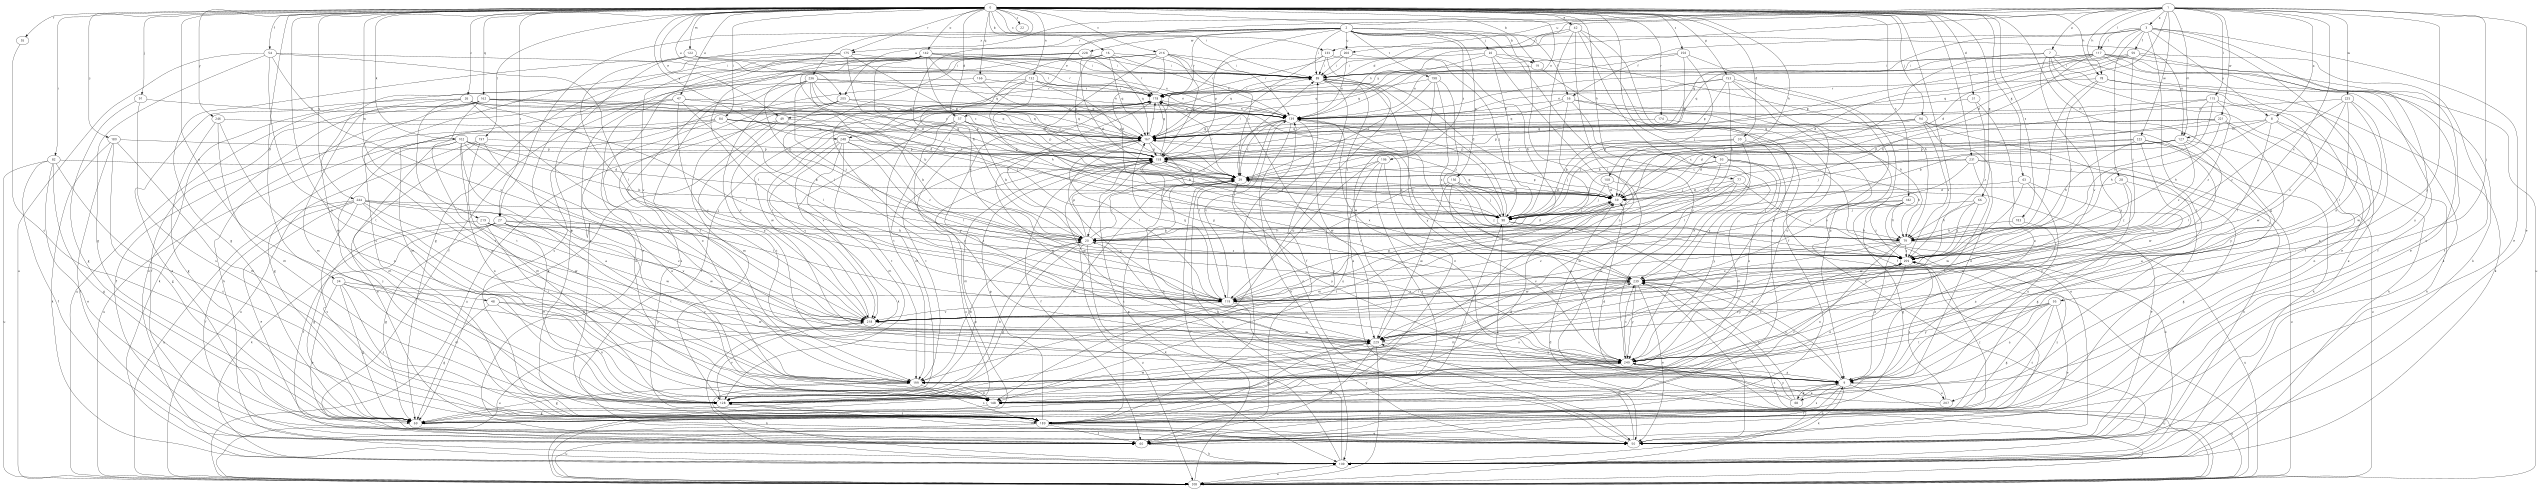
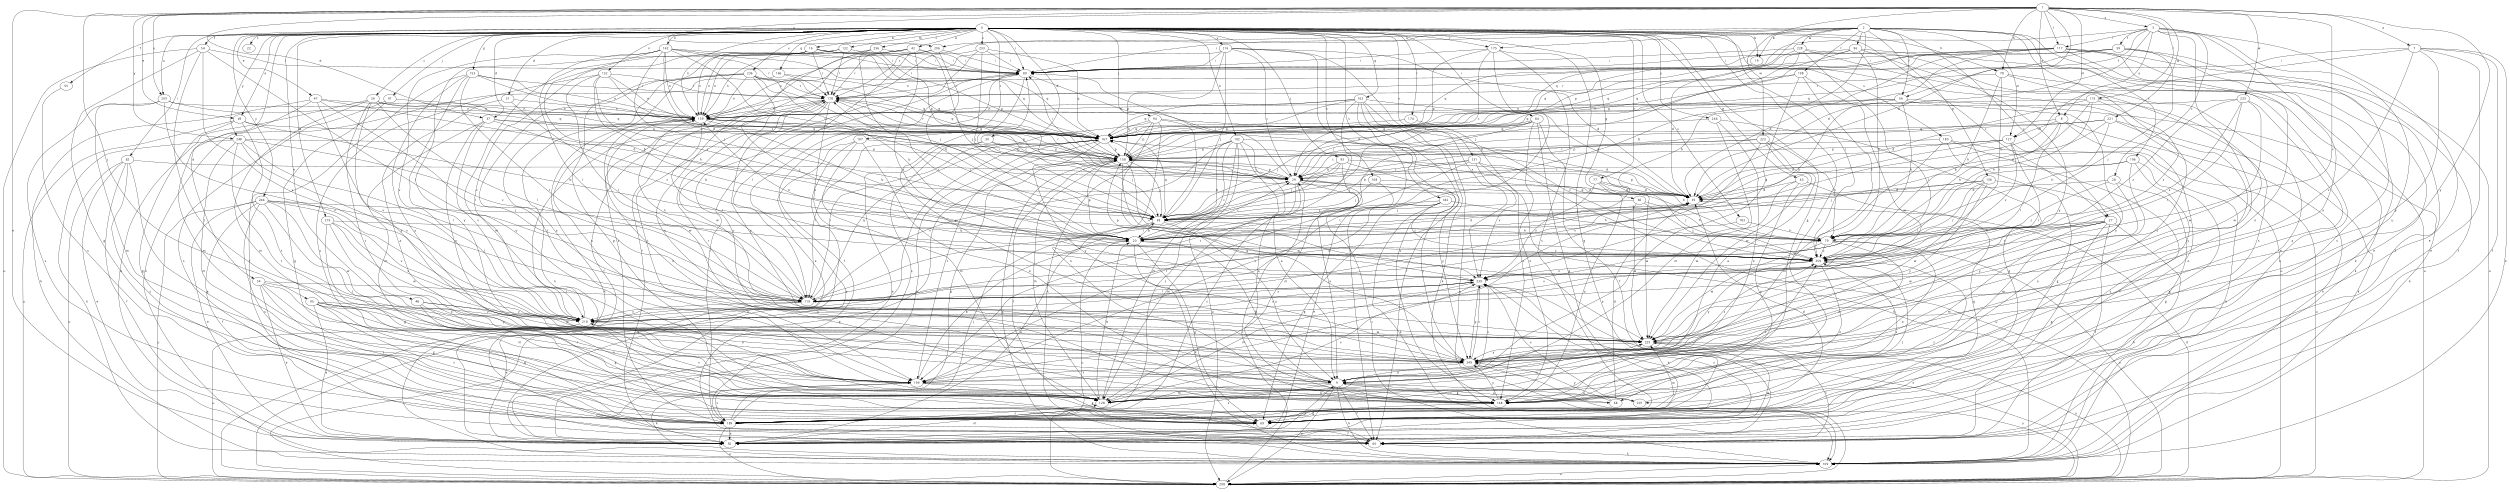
(1418, 47) -> (969, 66)
